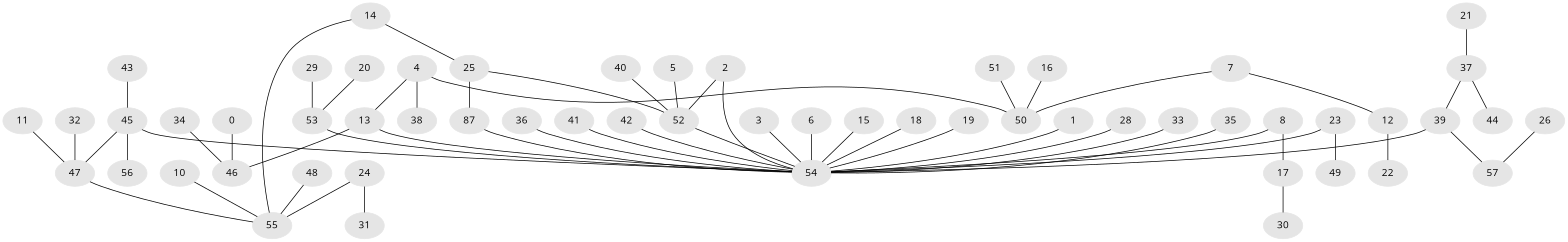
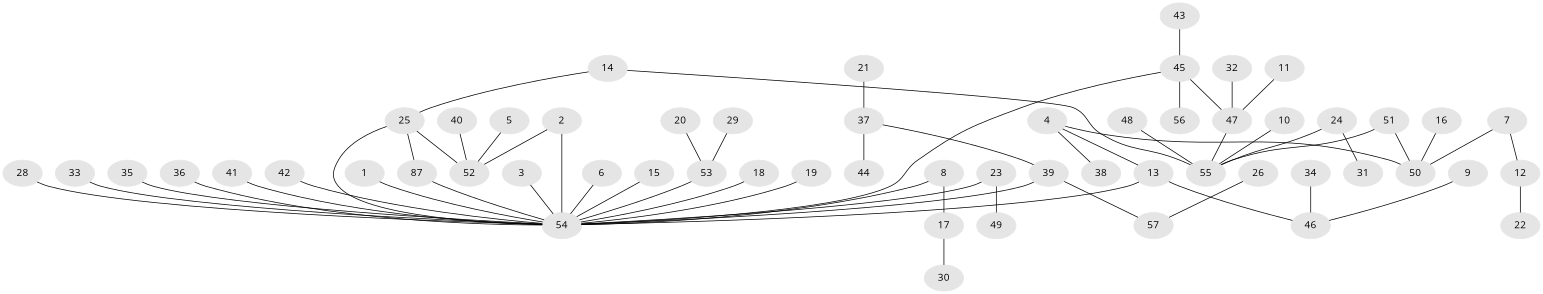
(232, 121) -> (1468, 173)
(735, 144) -> (379, 206)
none -> (1290, 148)
